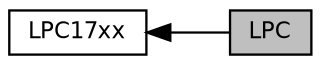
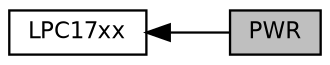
(271, 33) -> (275, 33)
